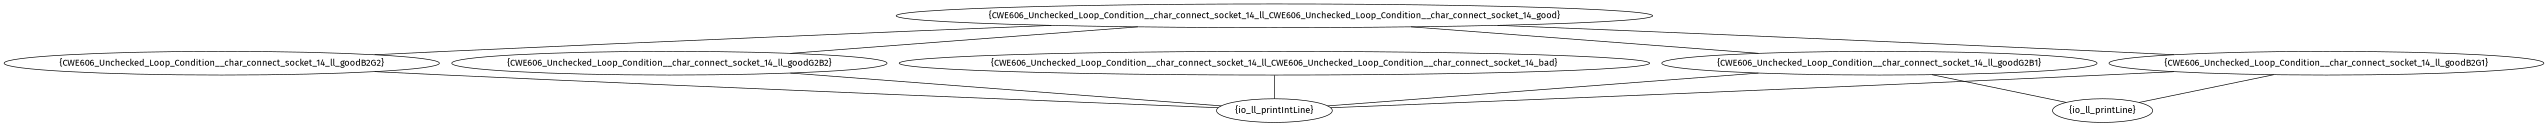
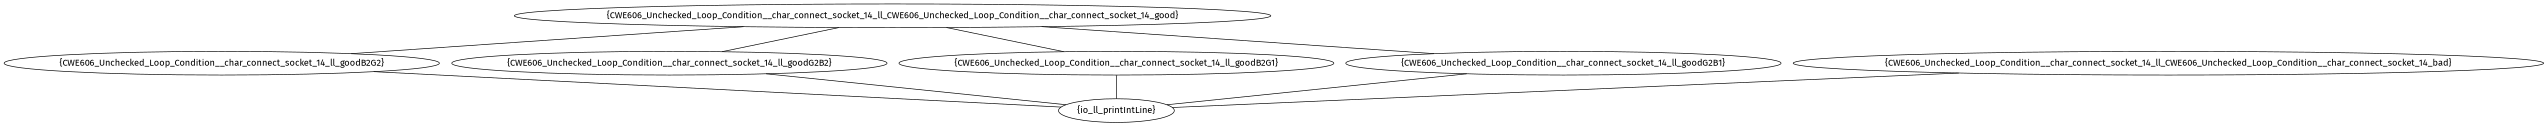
(2103, 111) -> none
